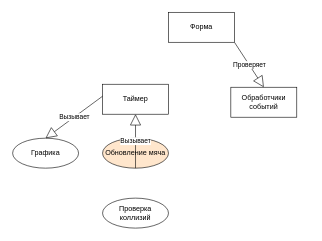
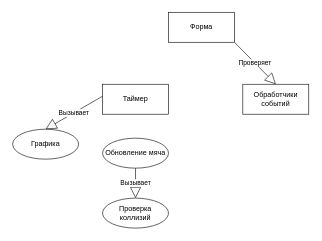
(264, 102) -> (276, 99)
(135, 147) -> (135, 177)
(45, 153) -> (45, 144)
(135, 153) -> (135, 153)
